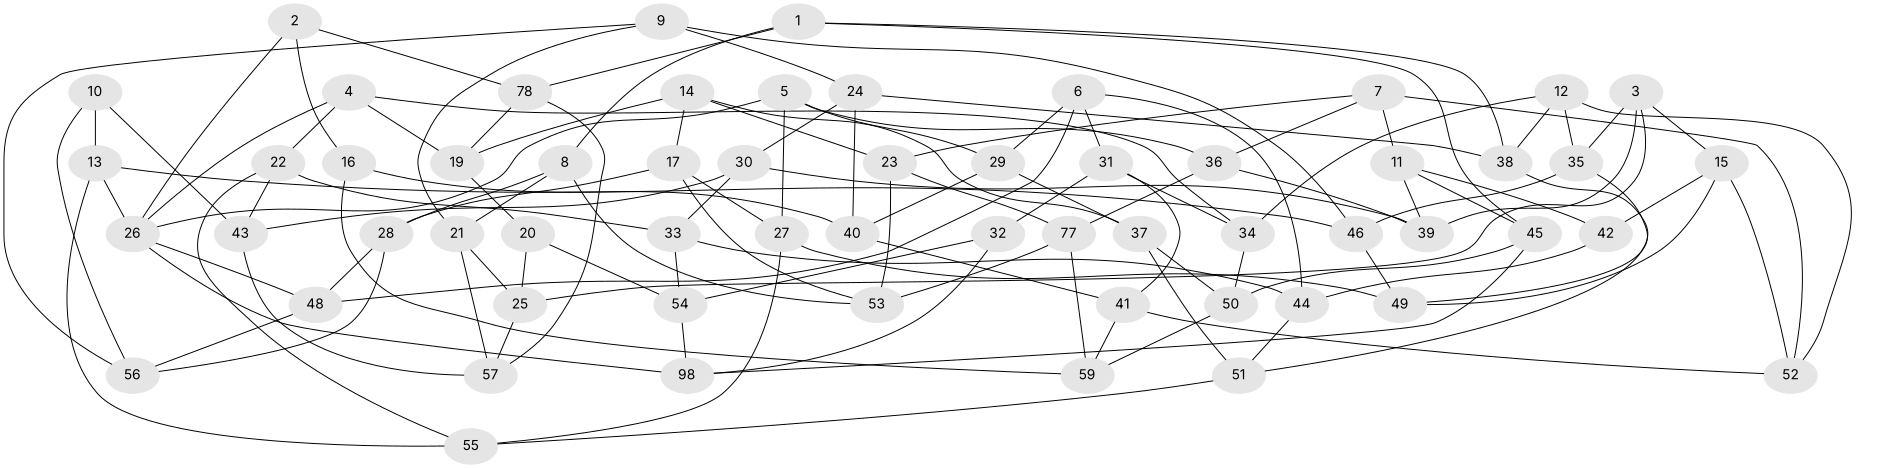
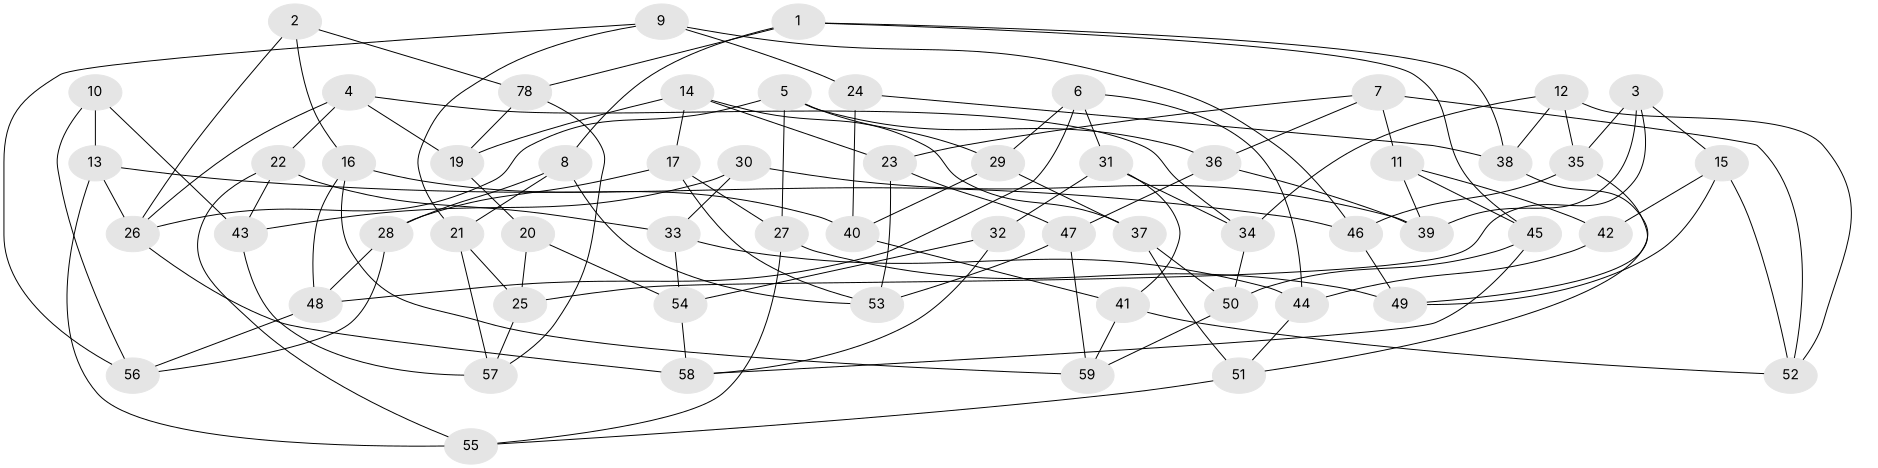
(804, 126) -> none
(1069, 234) -> (1069, 234)
(225, 268) -> (315, 231)
(687, 376) -> (687, 376)
